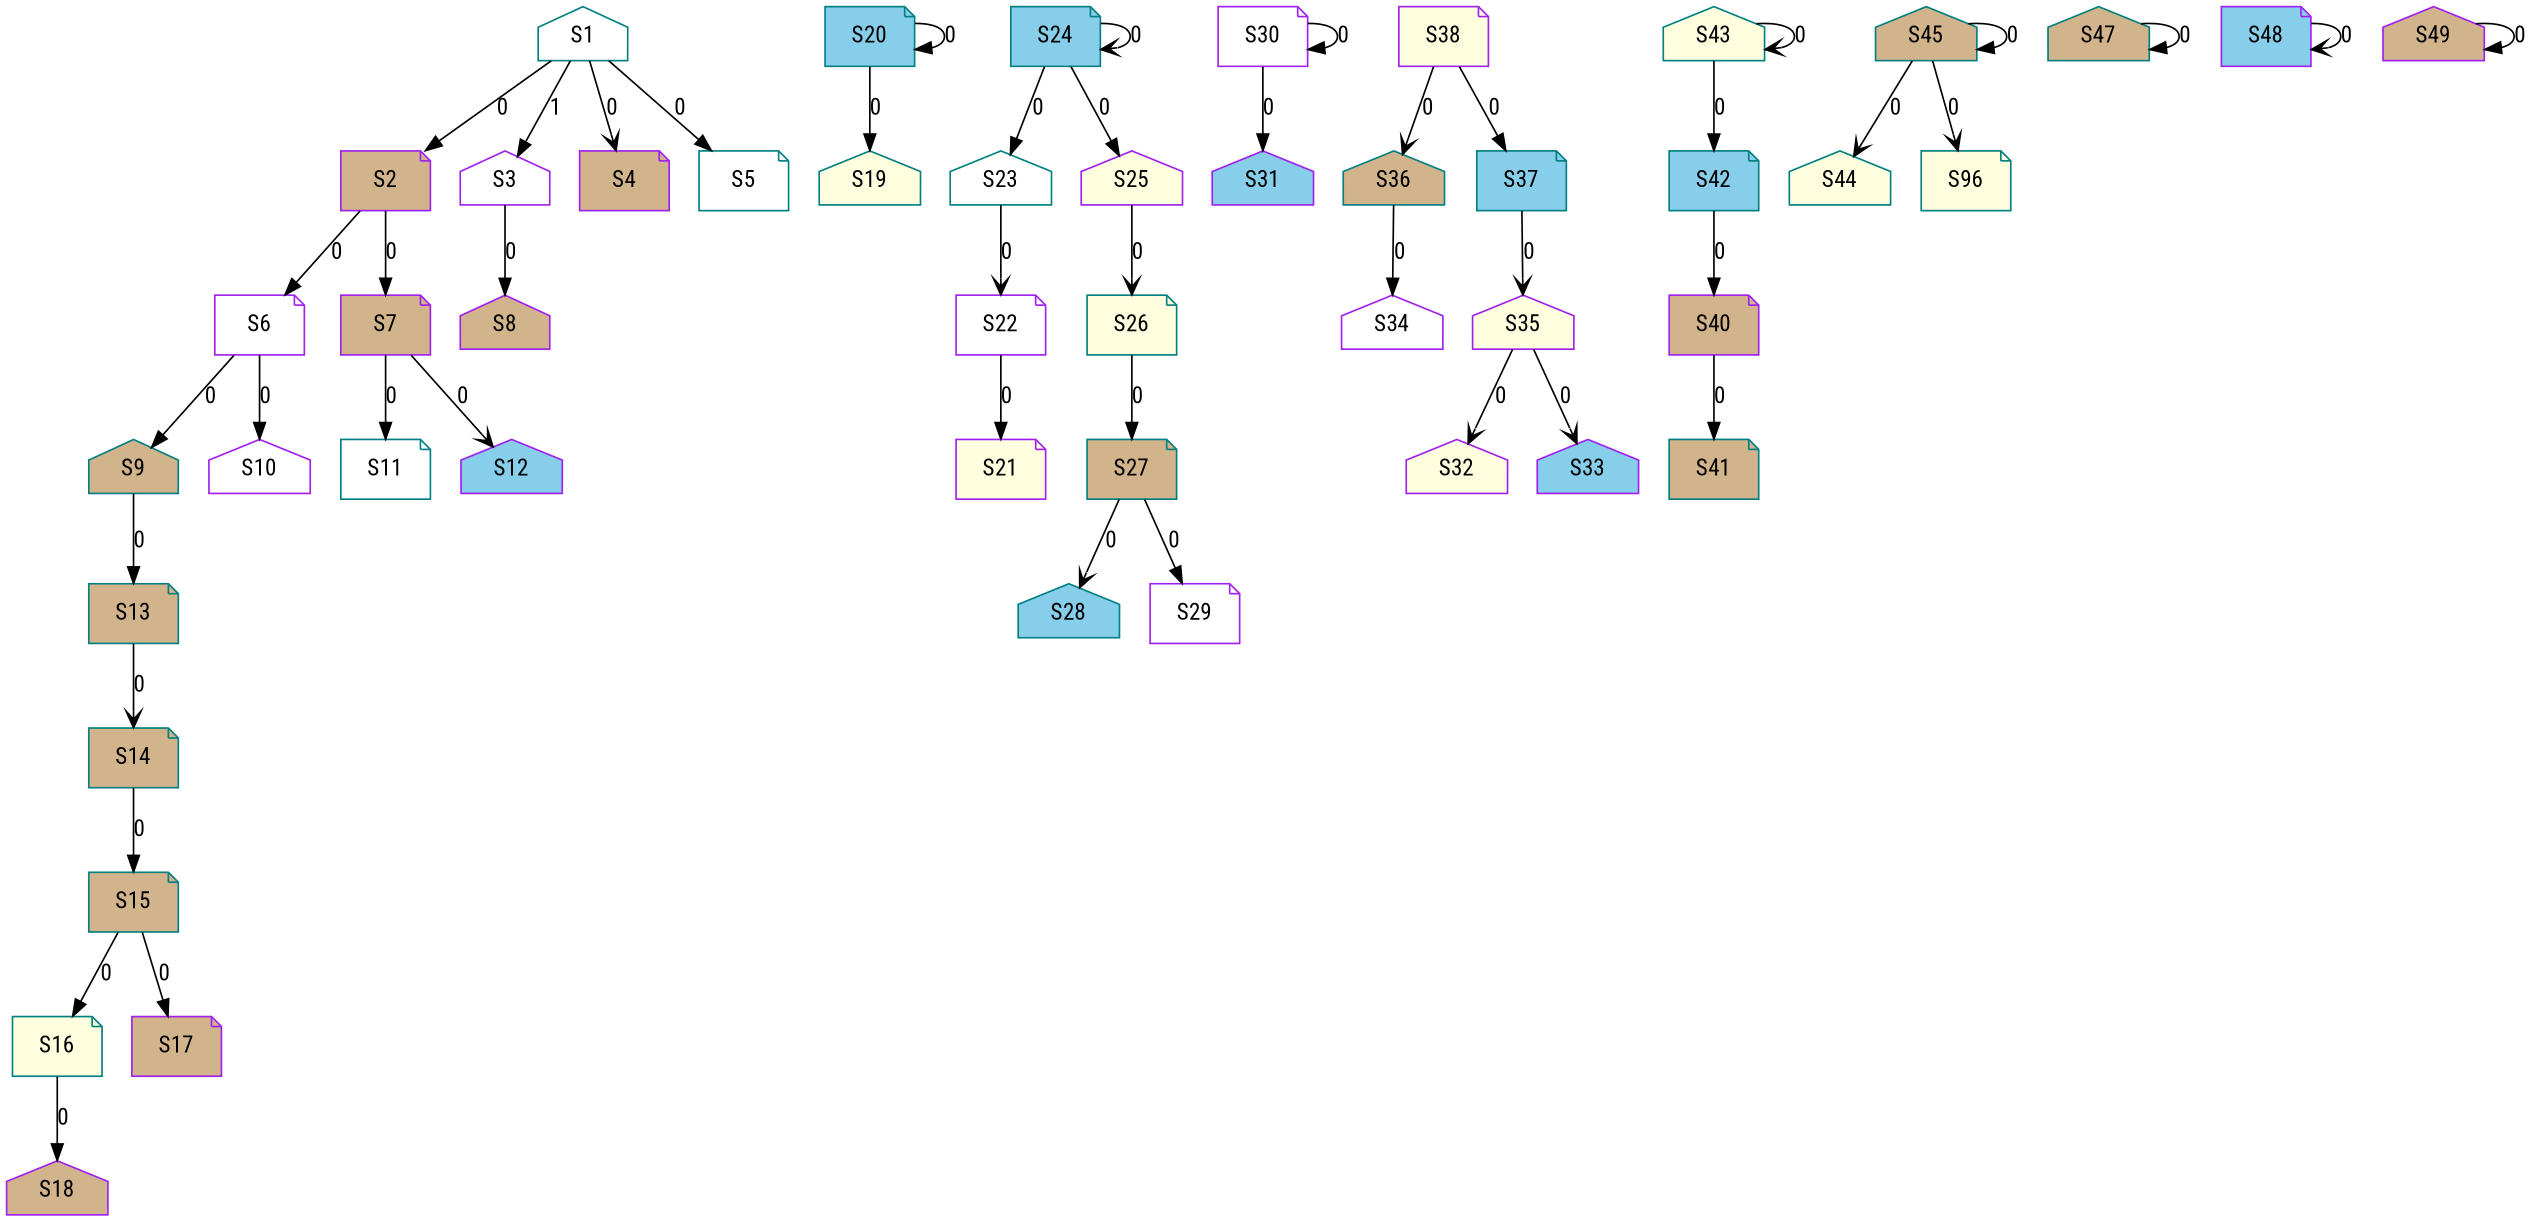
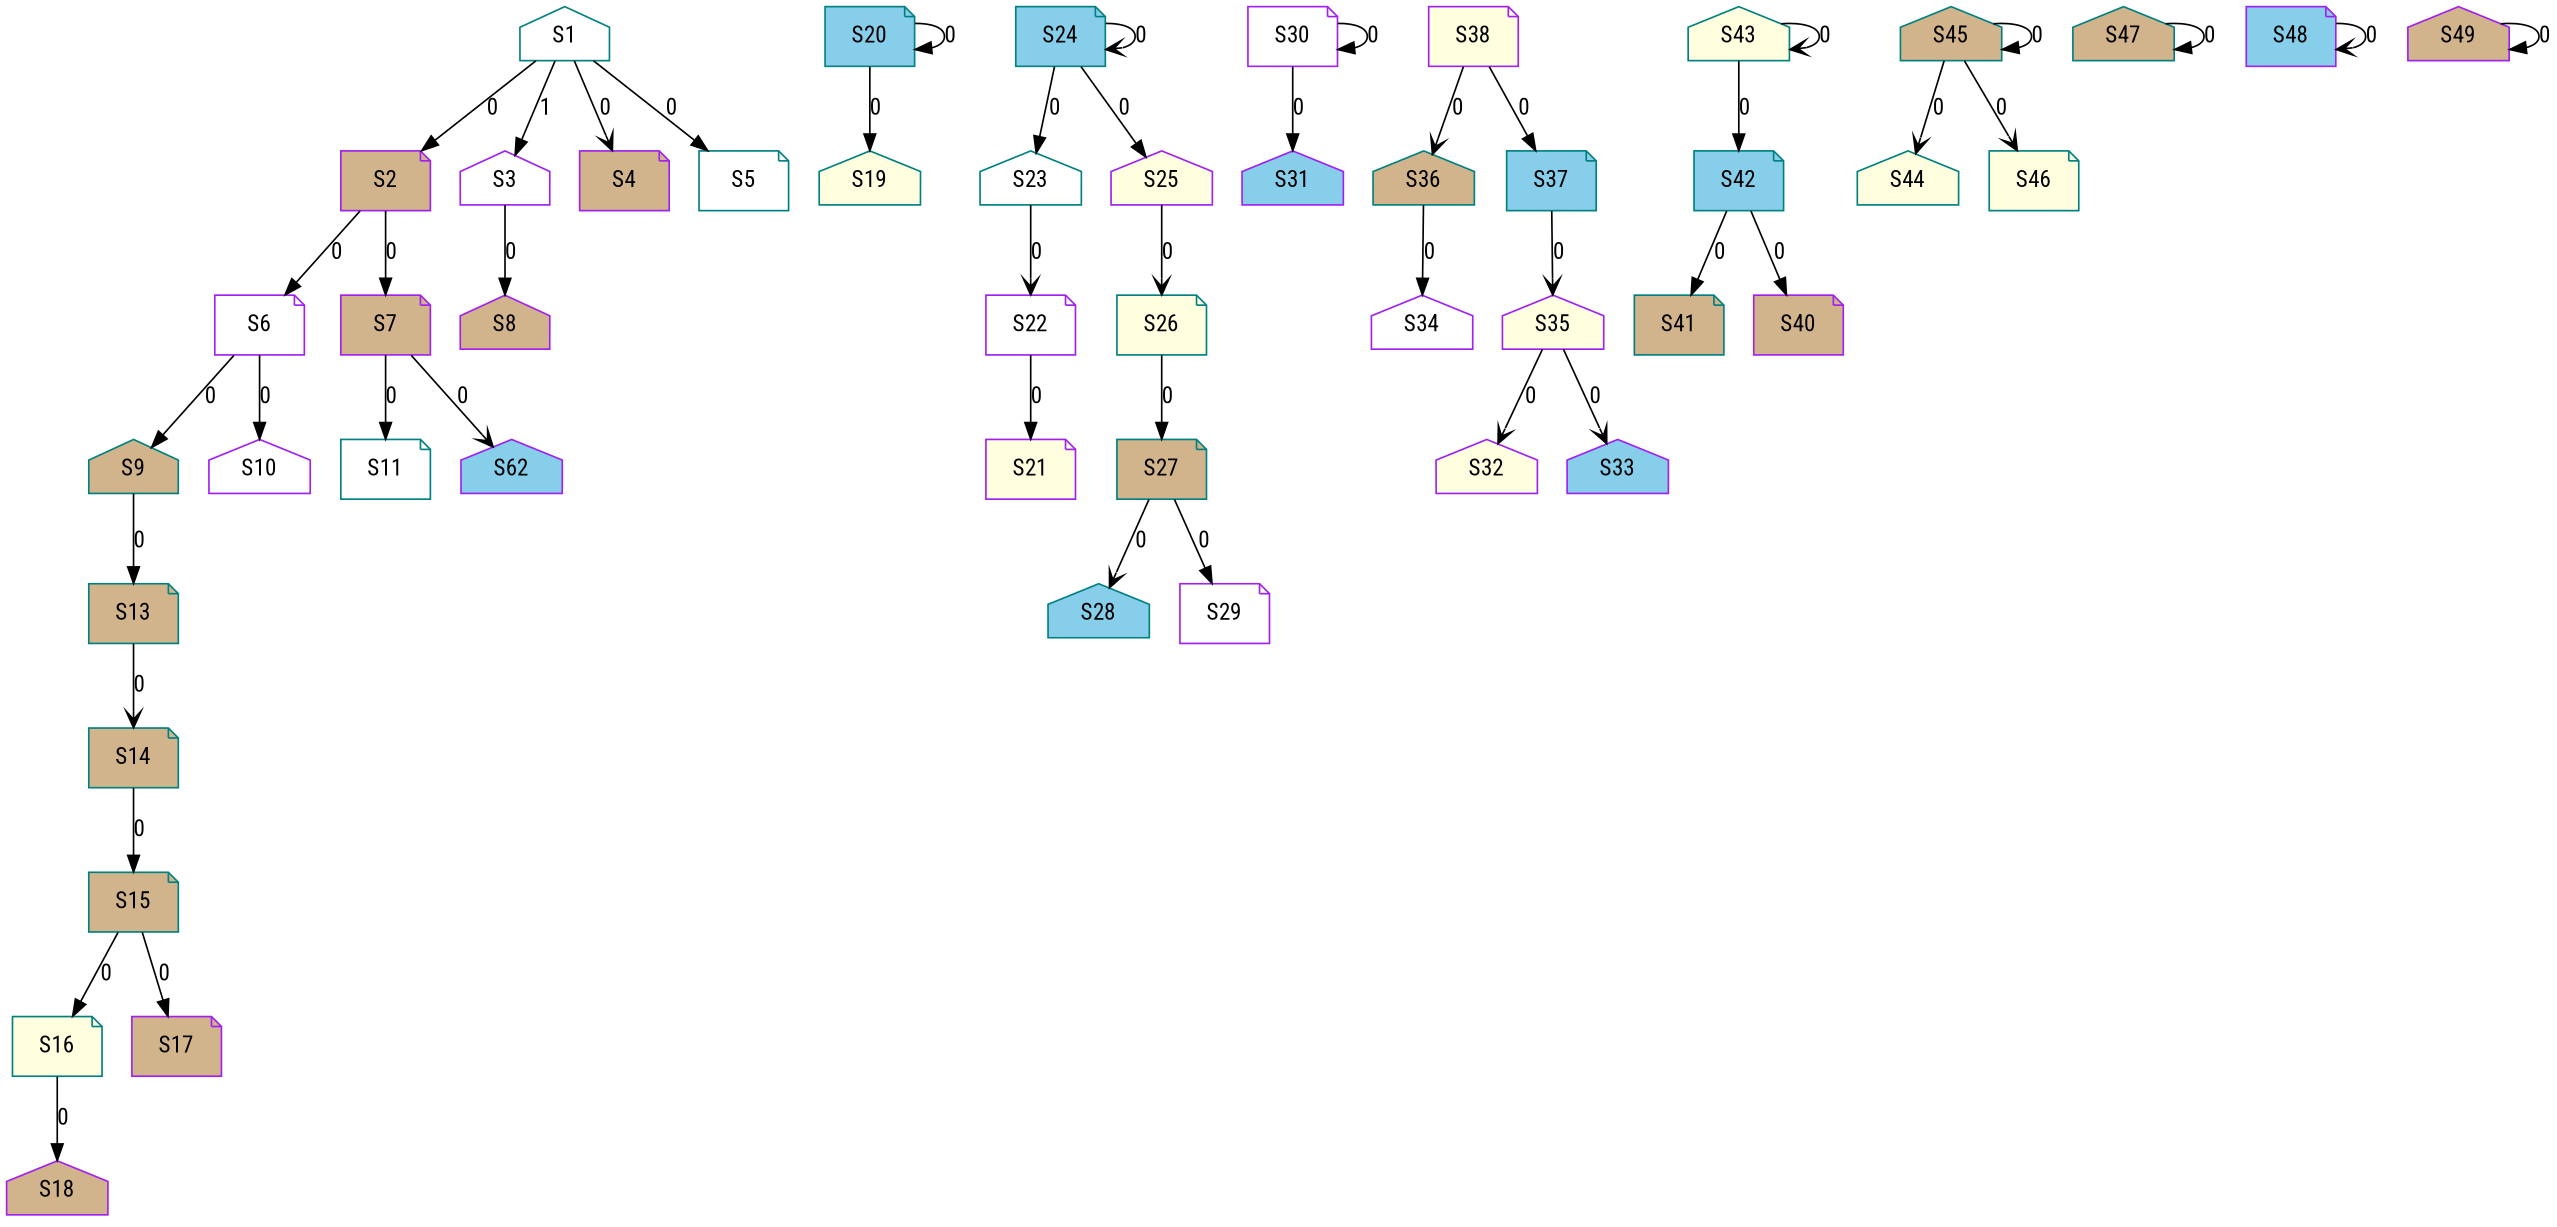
(1966, 181) -> (2034, 181)
(1714, 389) -> (1712, 245)
(512, 469) -> (512, 469)
